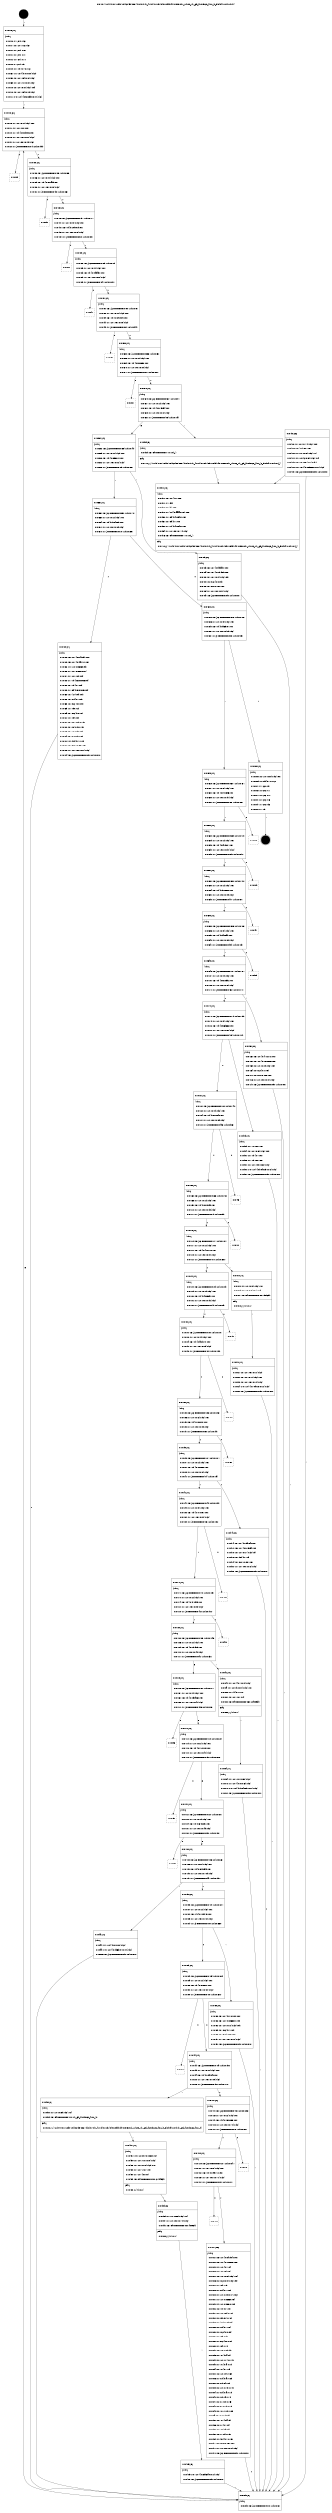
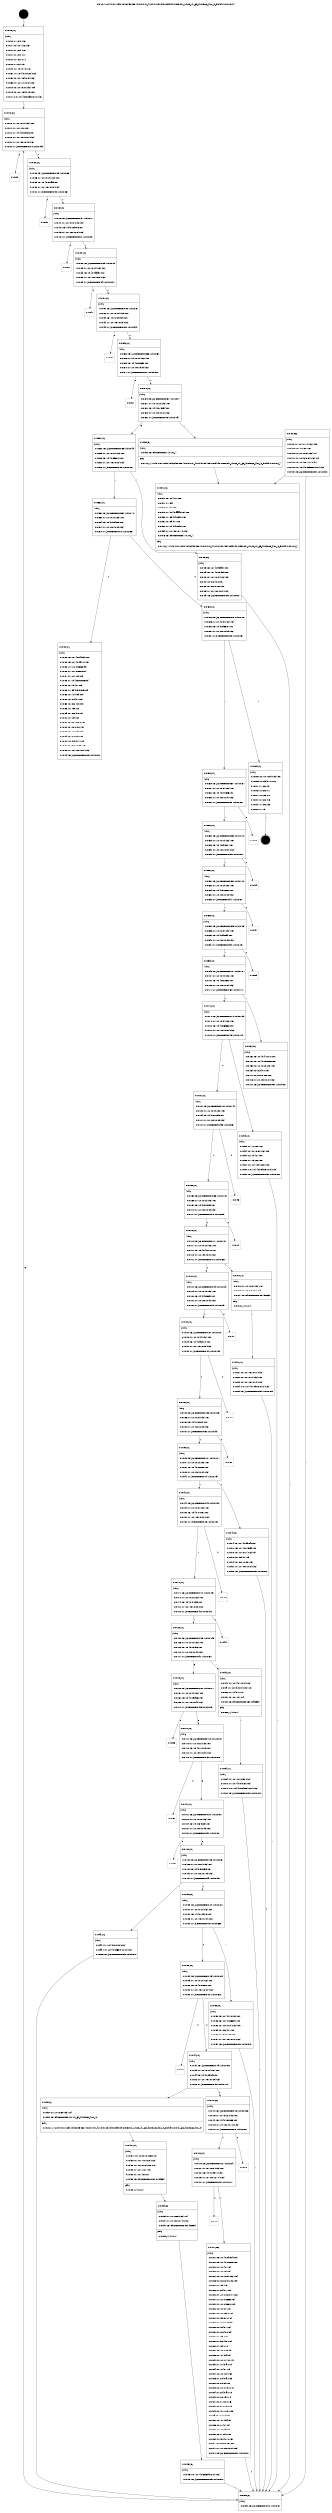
(31, 1709) -> none
(284, 1790) -> none
